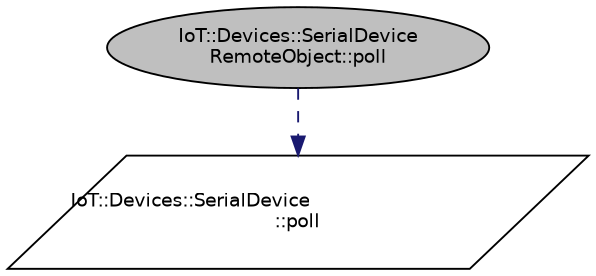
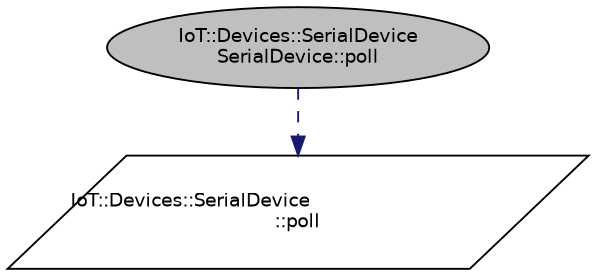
(298, 48) -> (298, 48)
